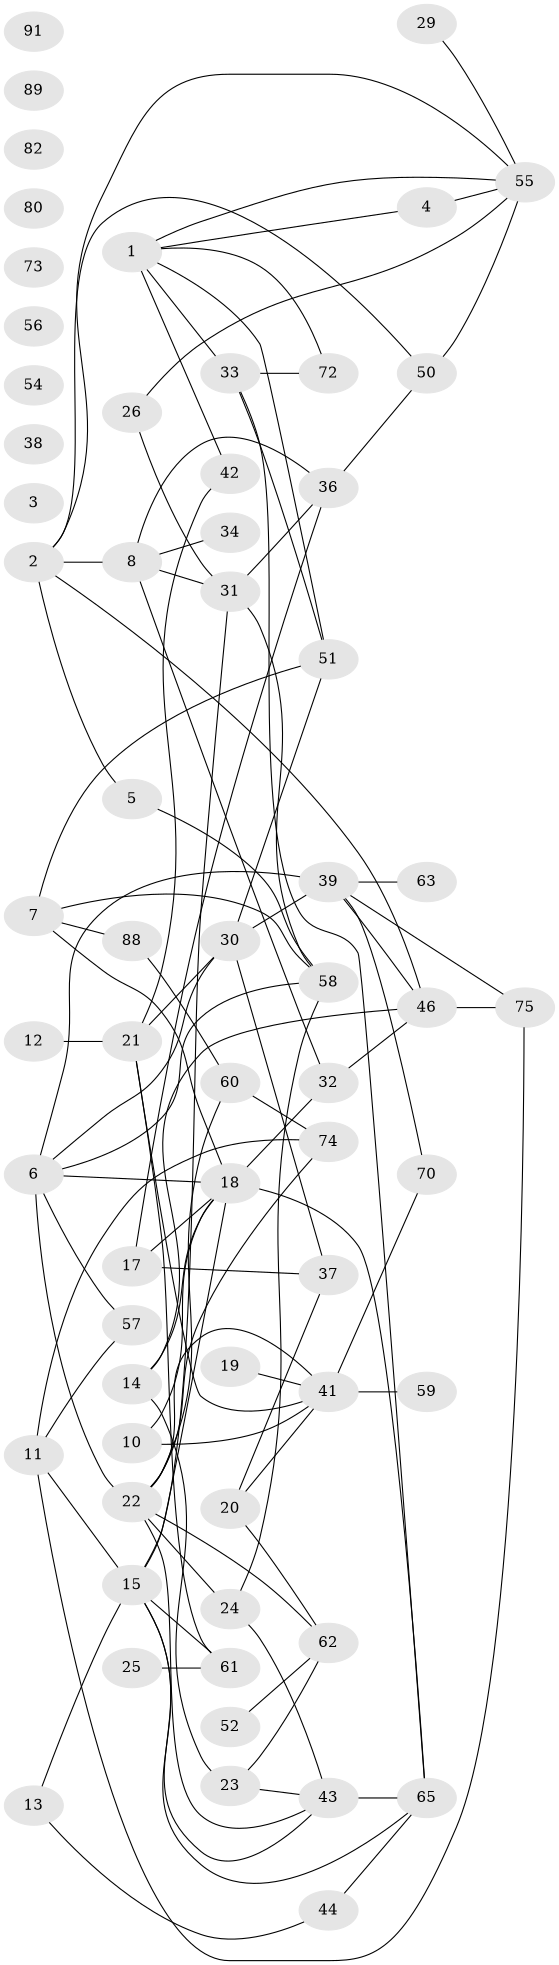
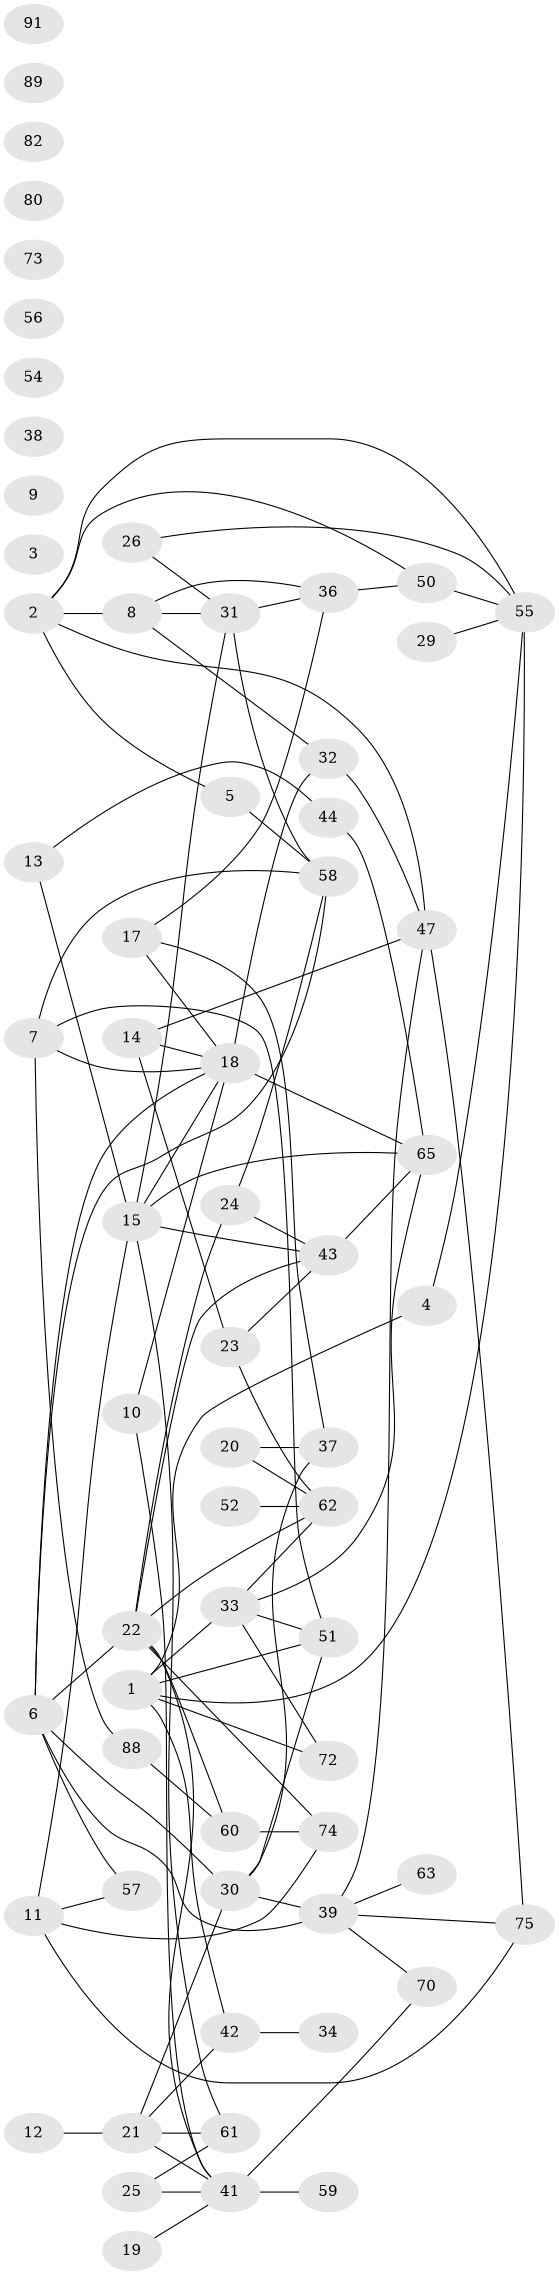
none -> (34, 496)
(177, 549) -> (280, 2033)
(427, 1008) -> (427, 930)
(283, 1446) -> (181, 2192)
none -> (284, 1551)
